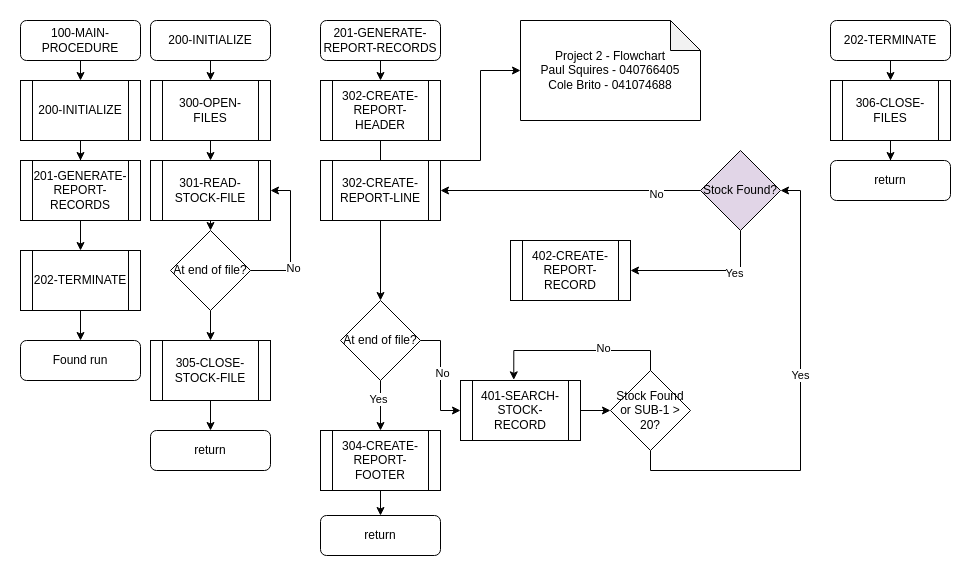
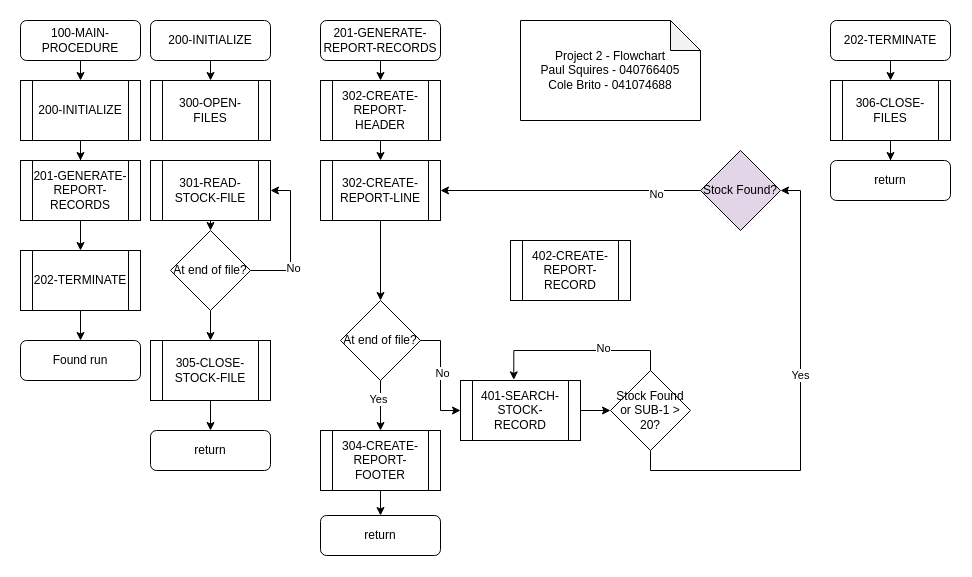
(481, 120) -> (381, 152)
(211, 147) -> none
(709, 271) -> none
